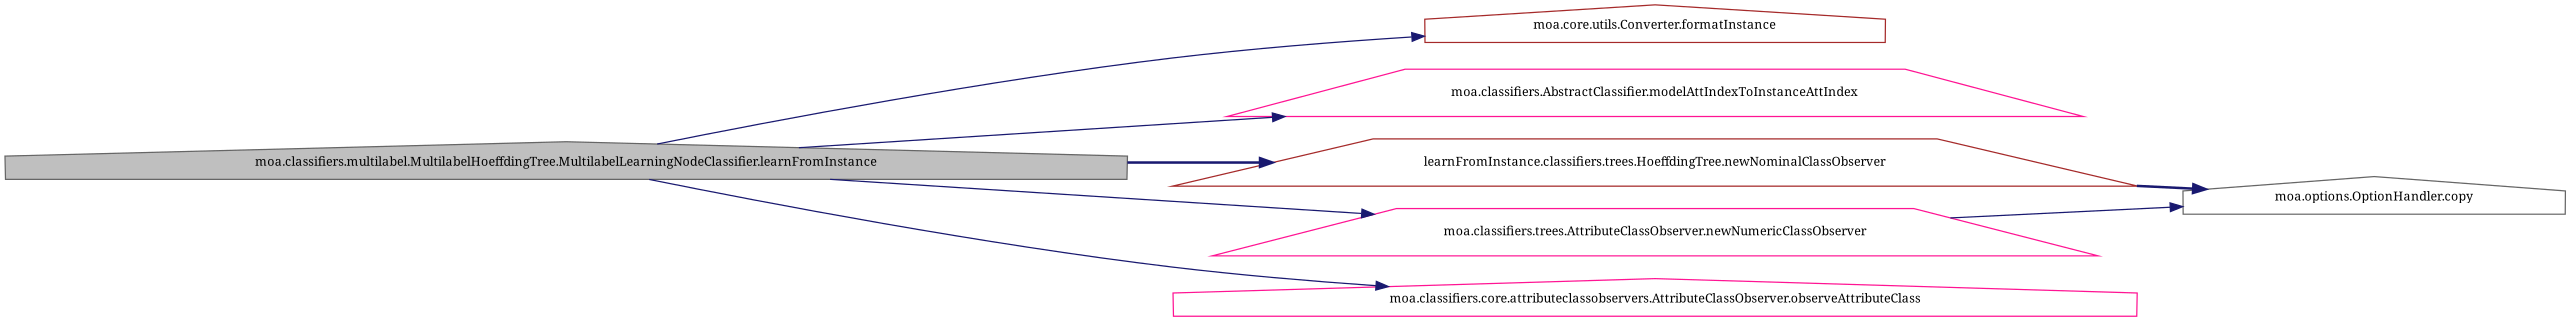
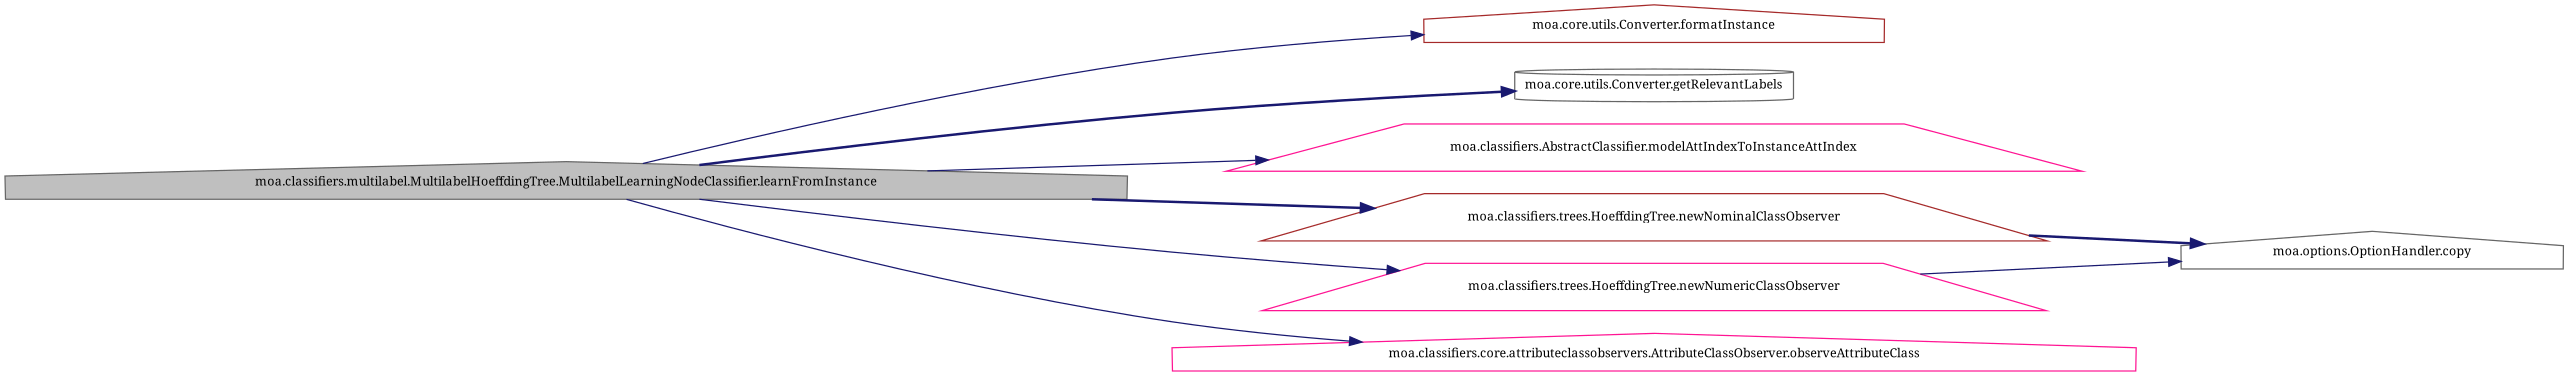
none -> (1654, 85)
(1655, 163) -> (1654, 217)
(1655, 232) -> (1654, 287)
